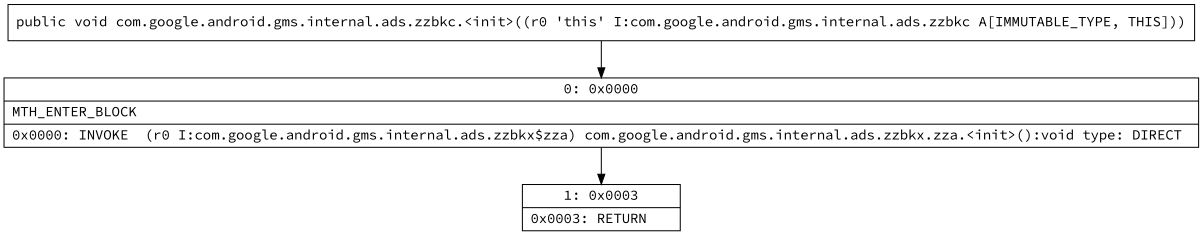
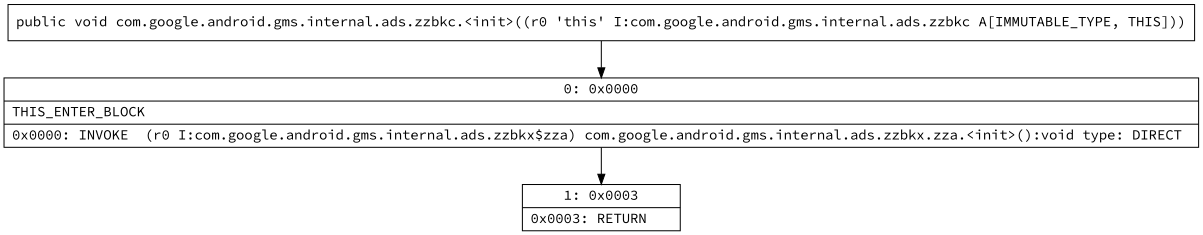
(74, 112) -> (79, 112)
